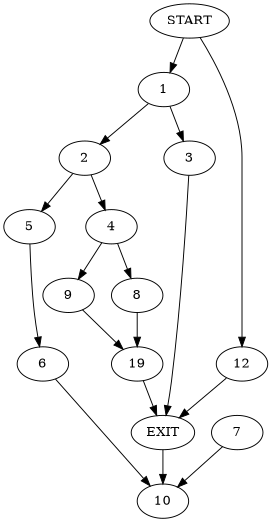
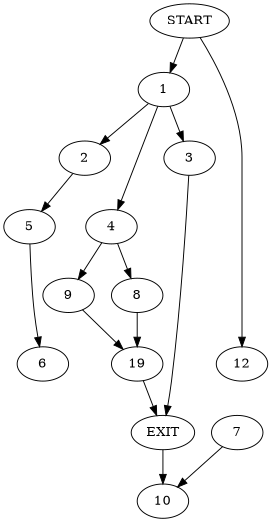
(96, 188) -> (139, 153)
(207, 395) -> none
(100, 429) -> none
